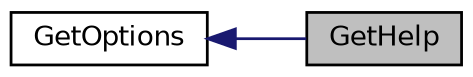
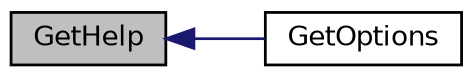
(271, 39) -> (230, 39)
